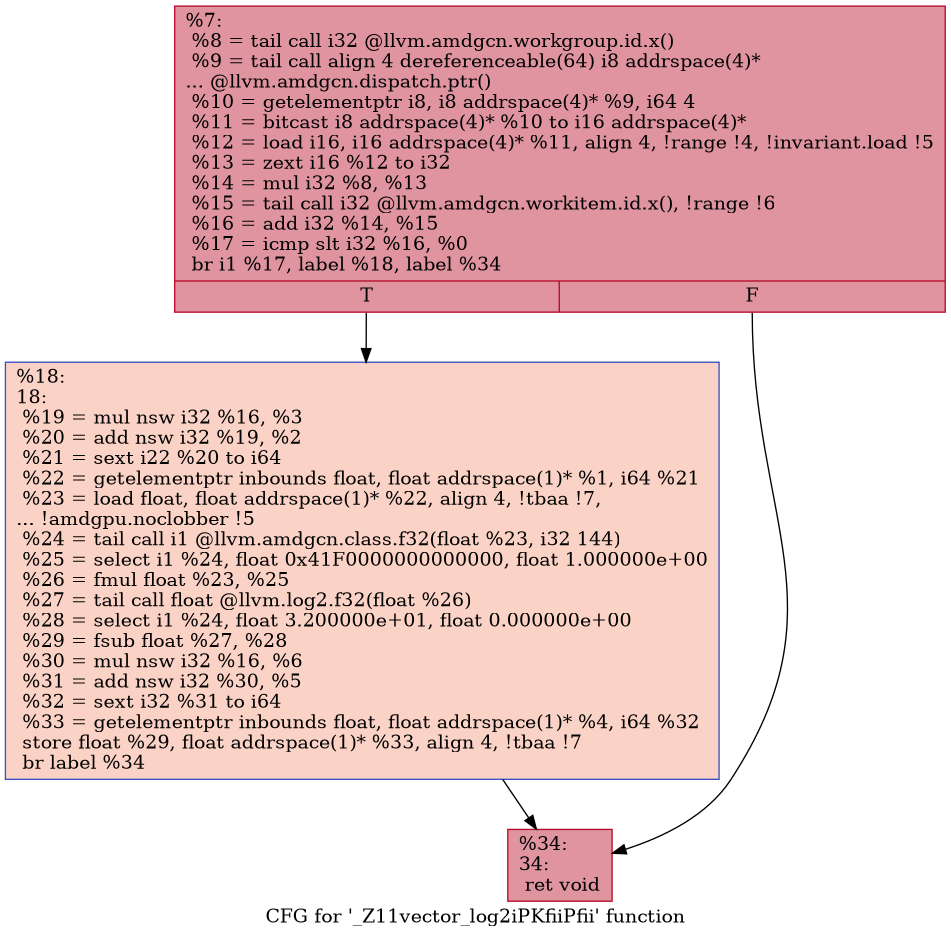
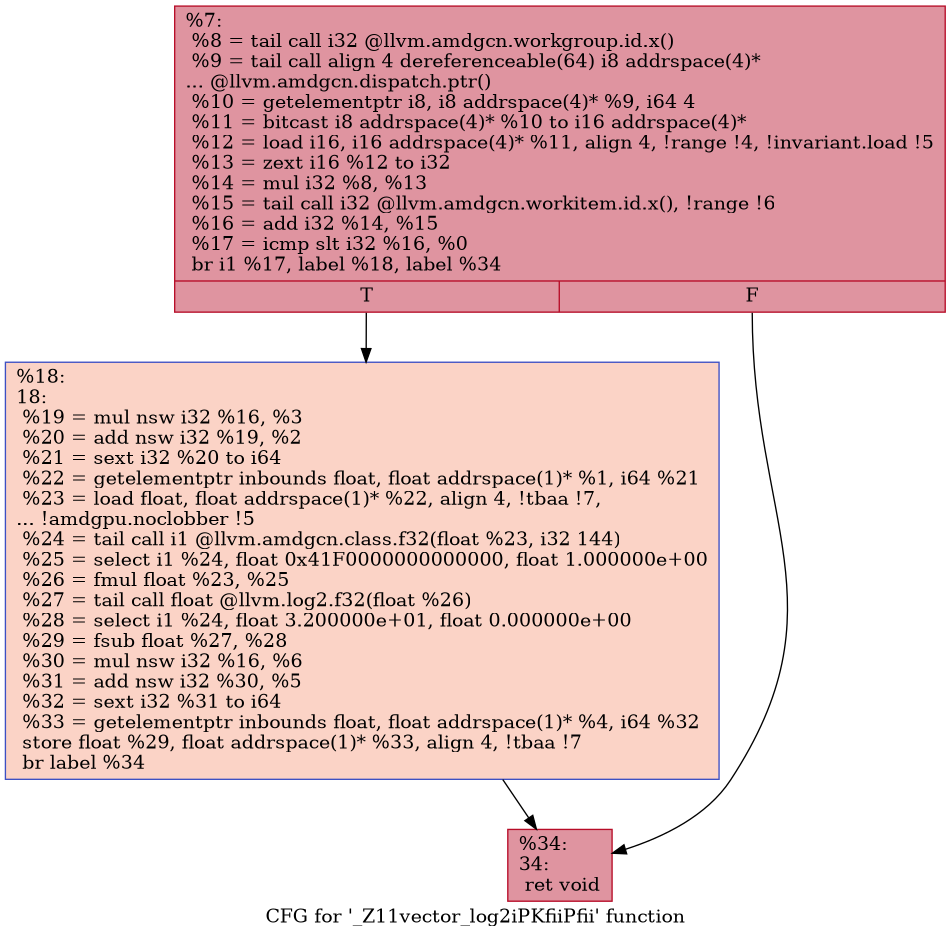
(149, 458) -> (149, 458)
